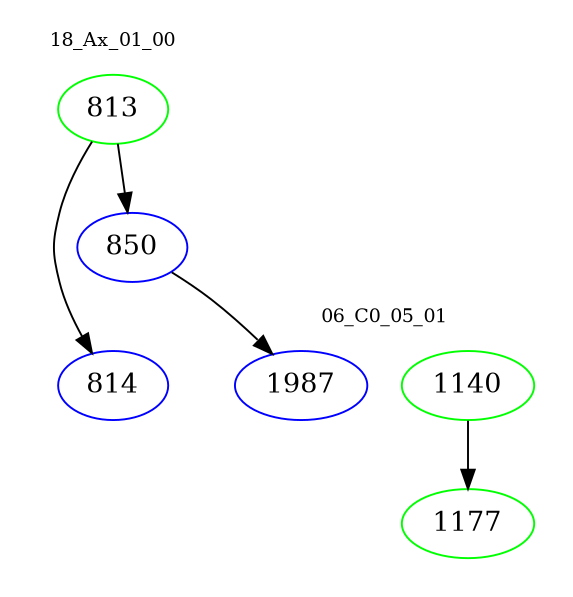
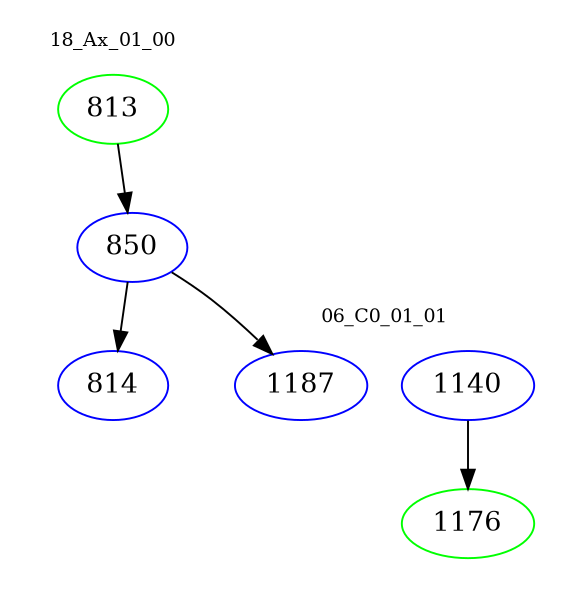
(55, 238) -> (124, 306)
(385, 317) -> (385, 317)
(301, 386) -> (301, 386)
(468, 386) -> (468, 386)
(468, 524) -> (468, 524)
